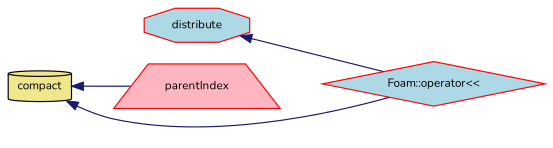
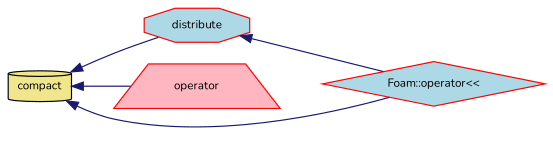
none -> (120, 51)
(197, 86) -> (197, 86)
